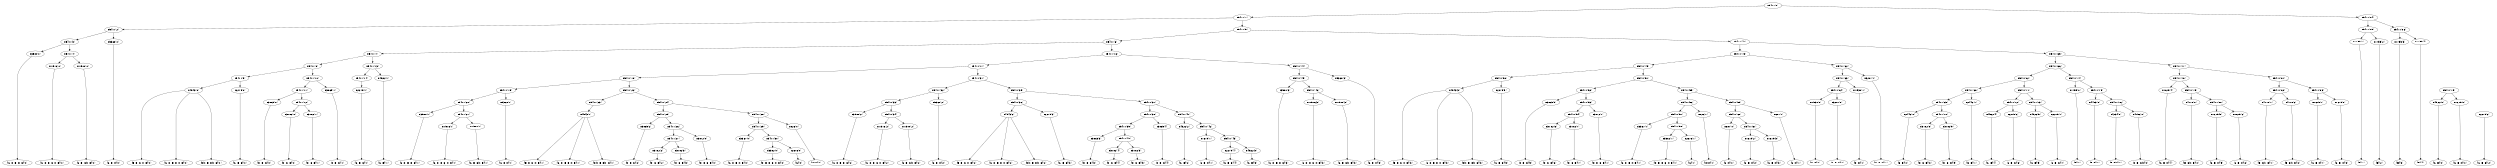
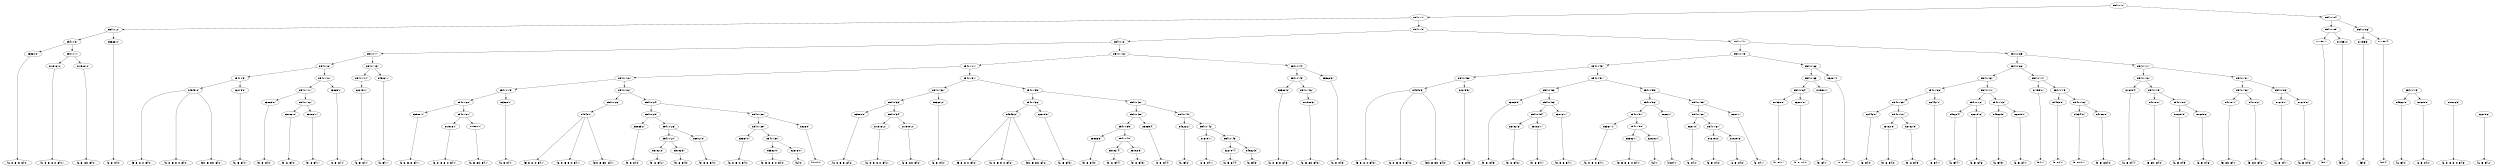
(1313, 95) -> none
